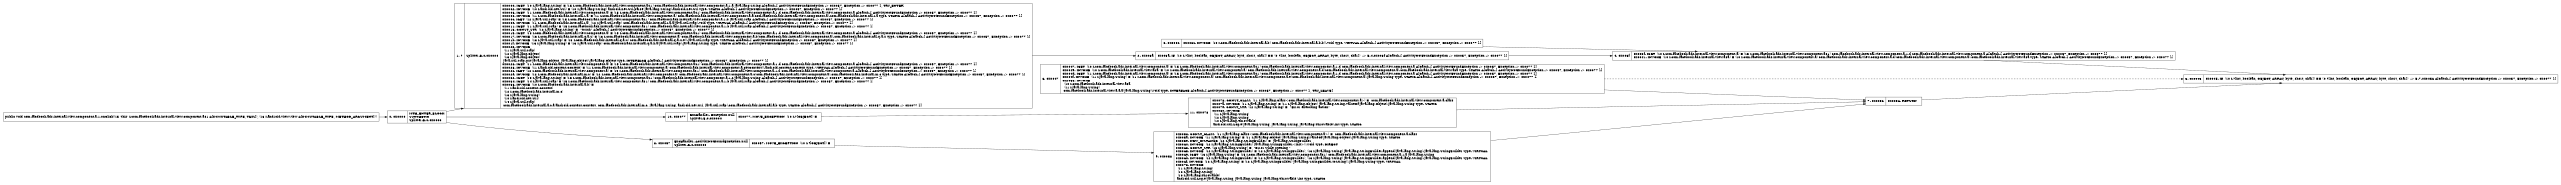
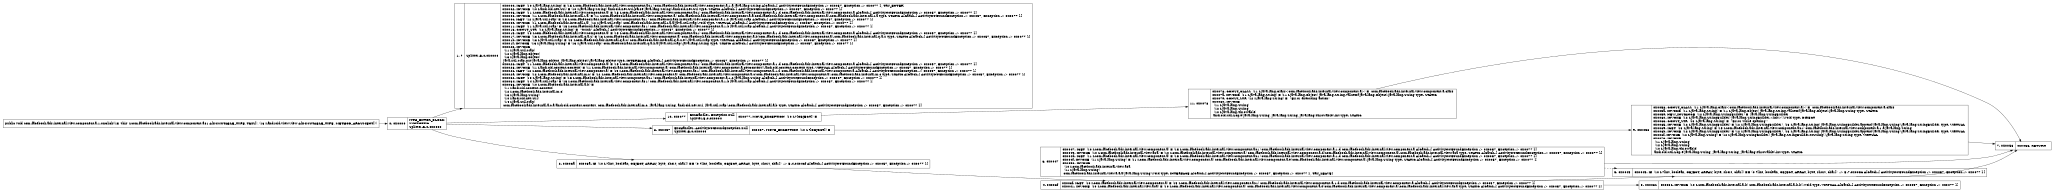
(1589, 49) -> (1620, 185)
(1083, 56) -> (531, 150)
(2101, 92) -> (1938, 174)
